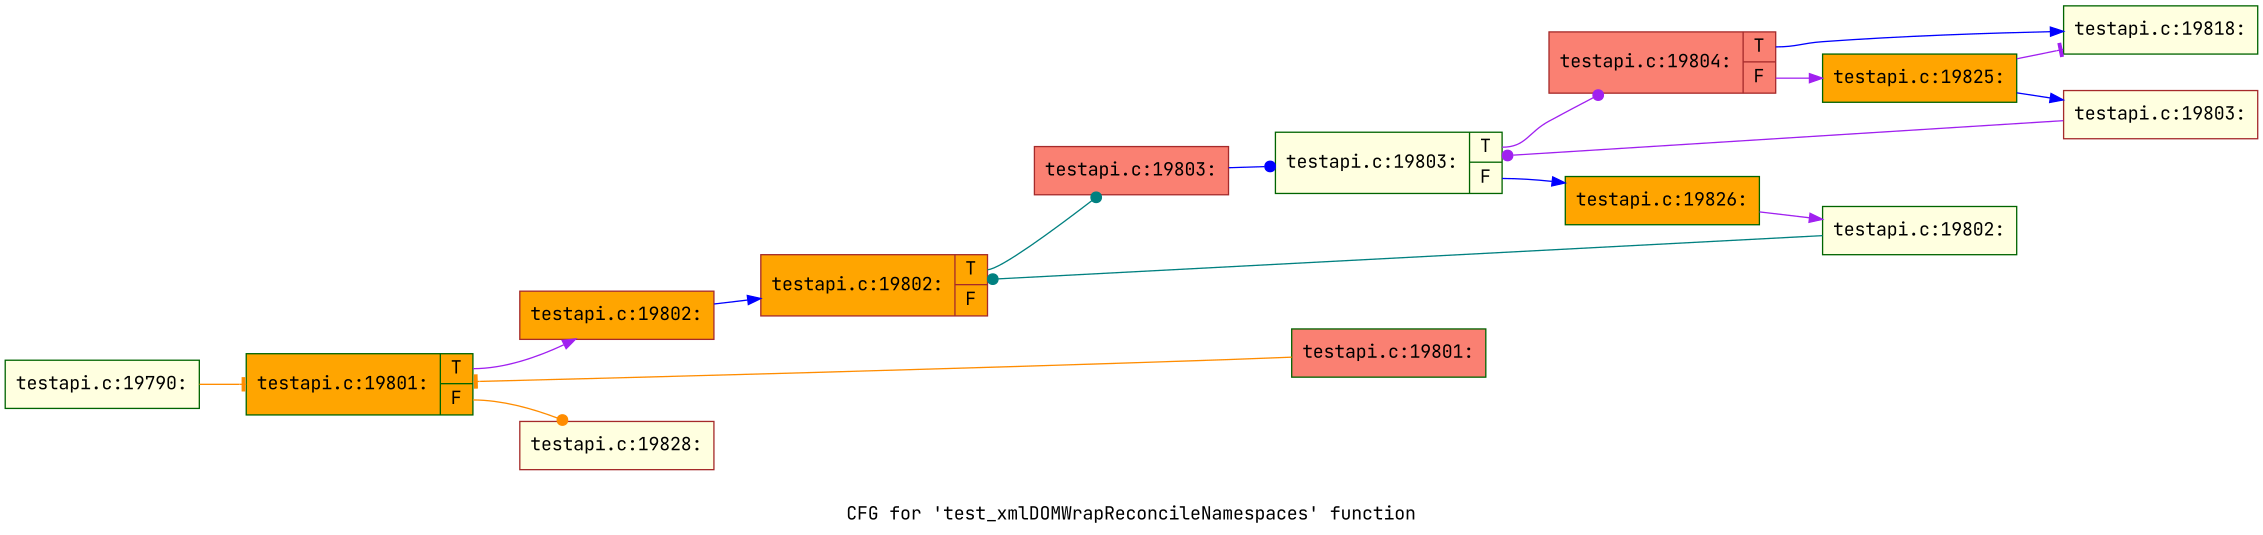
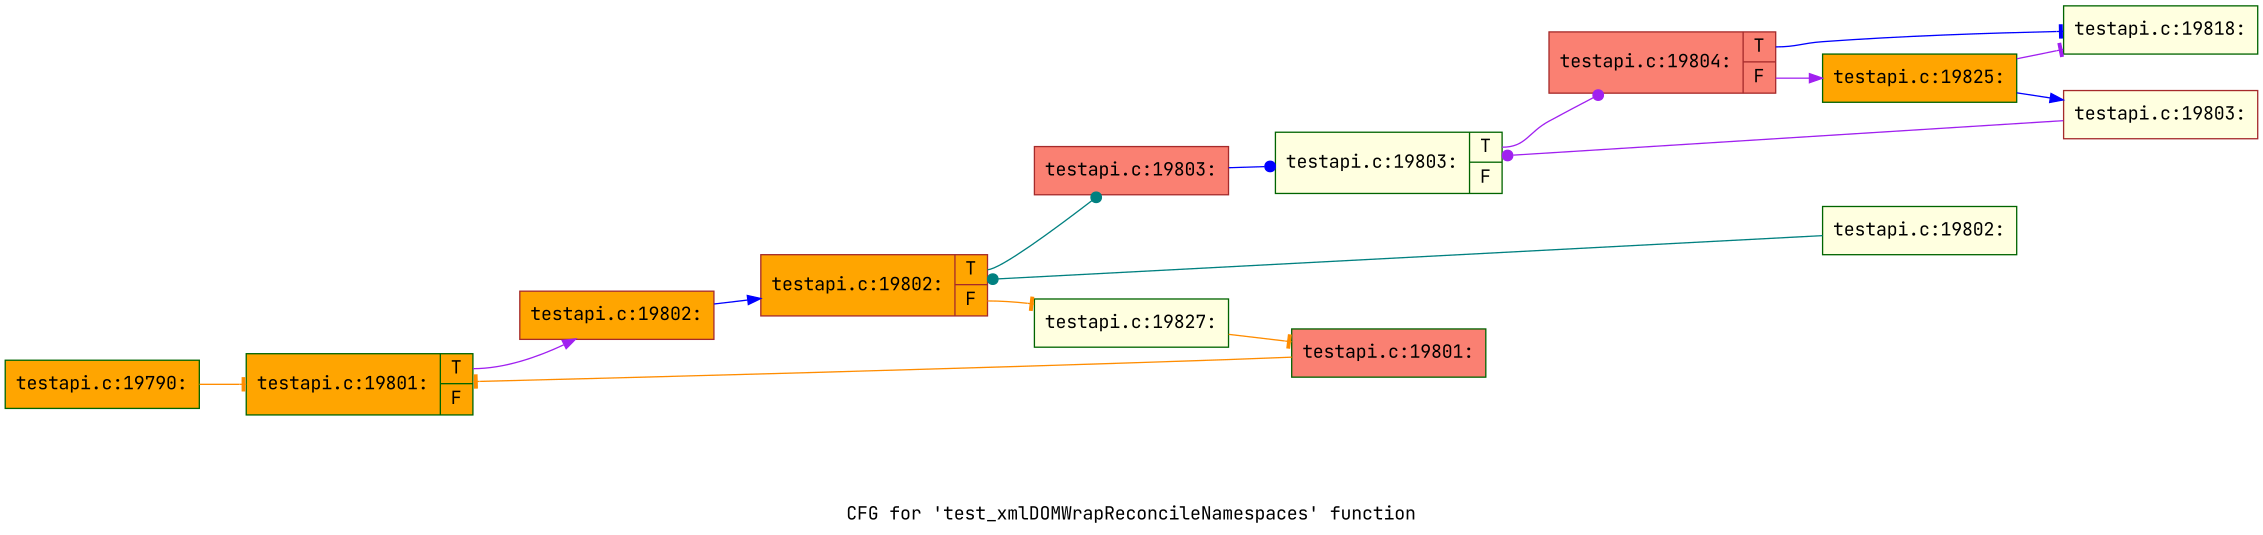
(1916, 36) -> (1916, 36)
(1662, 201) -> none
none -> (1131, 323)
(102, 384) -> (102, 384)
(617, 446) -> none
